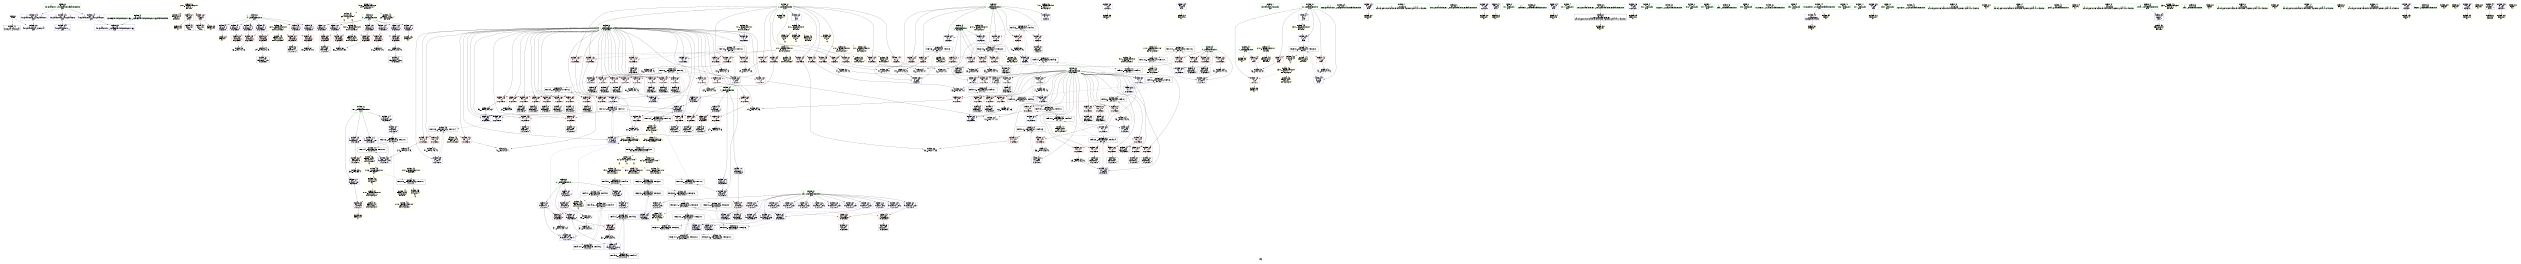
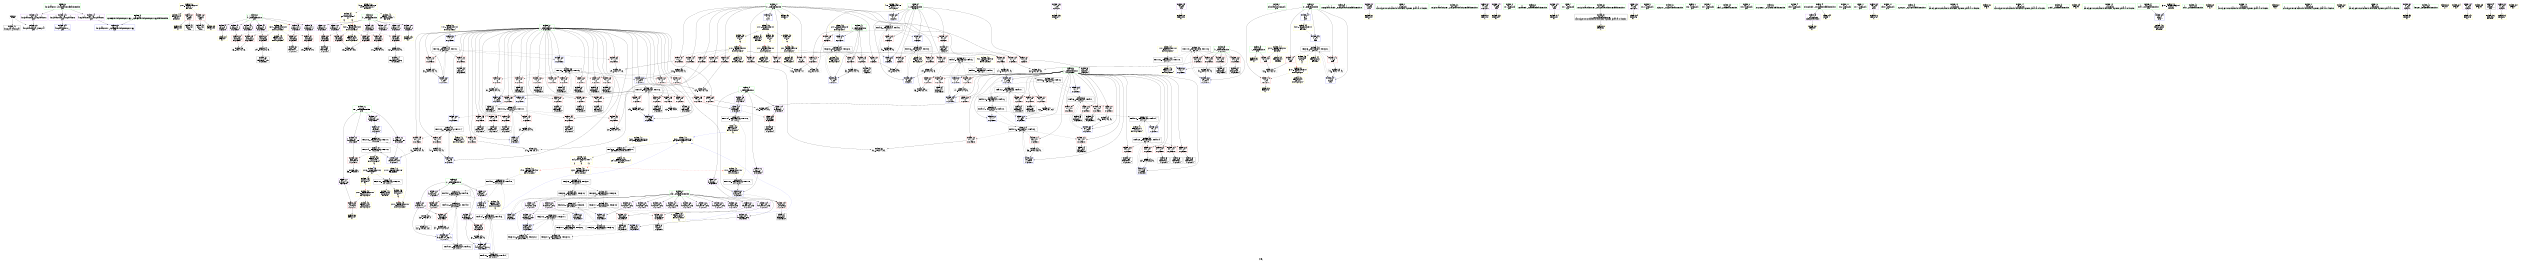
(1006, 73) -> (867, 73)
(992, 119) -> none
